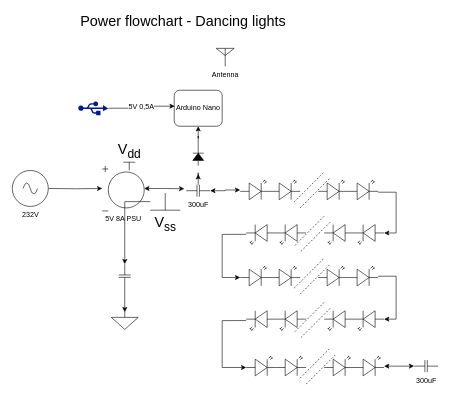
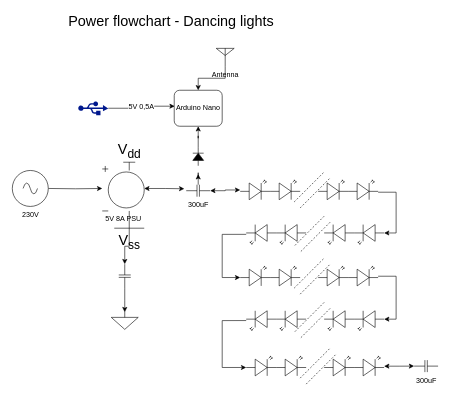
(183, 21) -> (171, 21)
none -> (198, 80)
(165, 202) -> (129, 220)
(31, 215) -> (31, 215)
